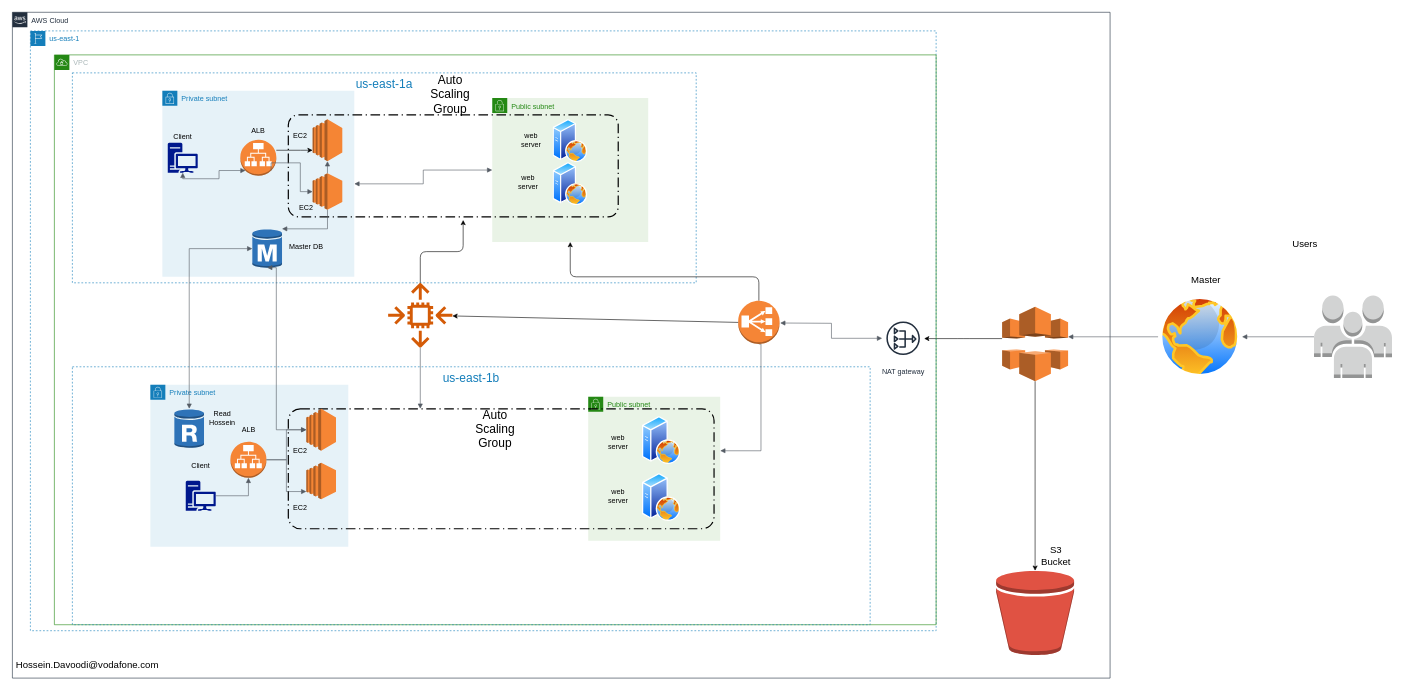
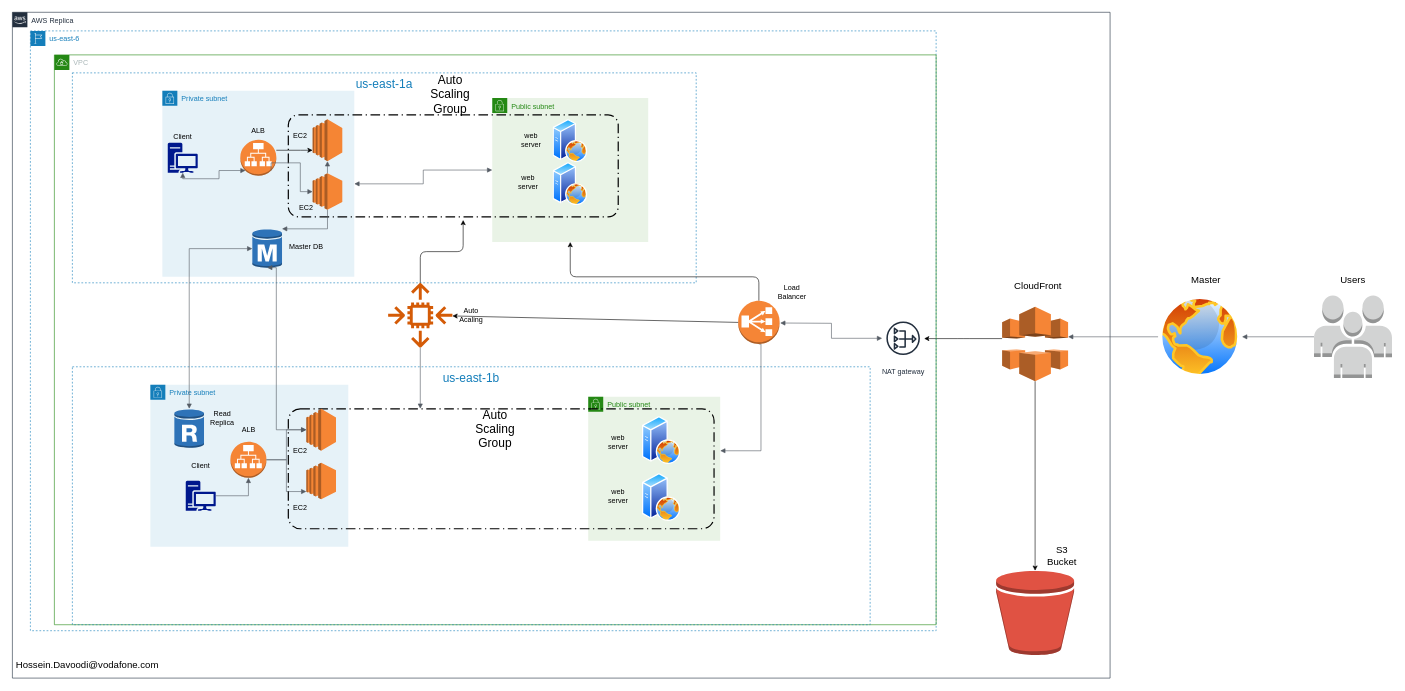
(48, 21) -> (51, 21)
(68, 39) -> (68, 39)
(1305, 244) -> (1353, 280)
none -> (1038, 286)
none -> (792, 292)
none -> (471, 315)
(222, 418) -> (222, 418)
(1056, 556) -> (1062, 556)
